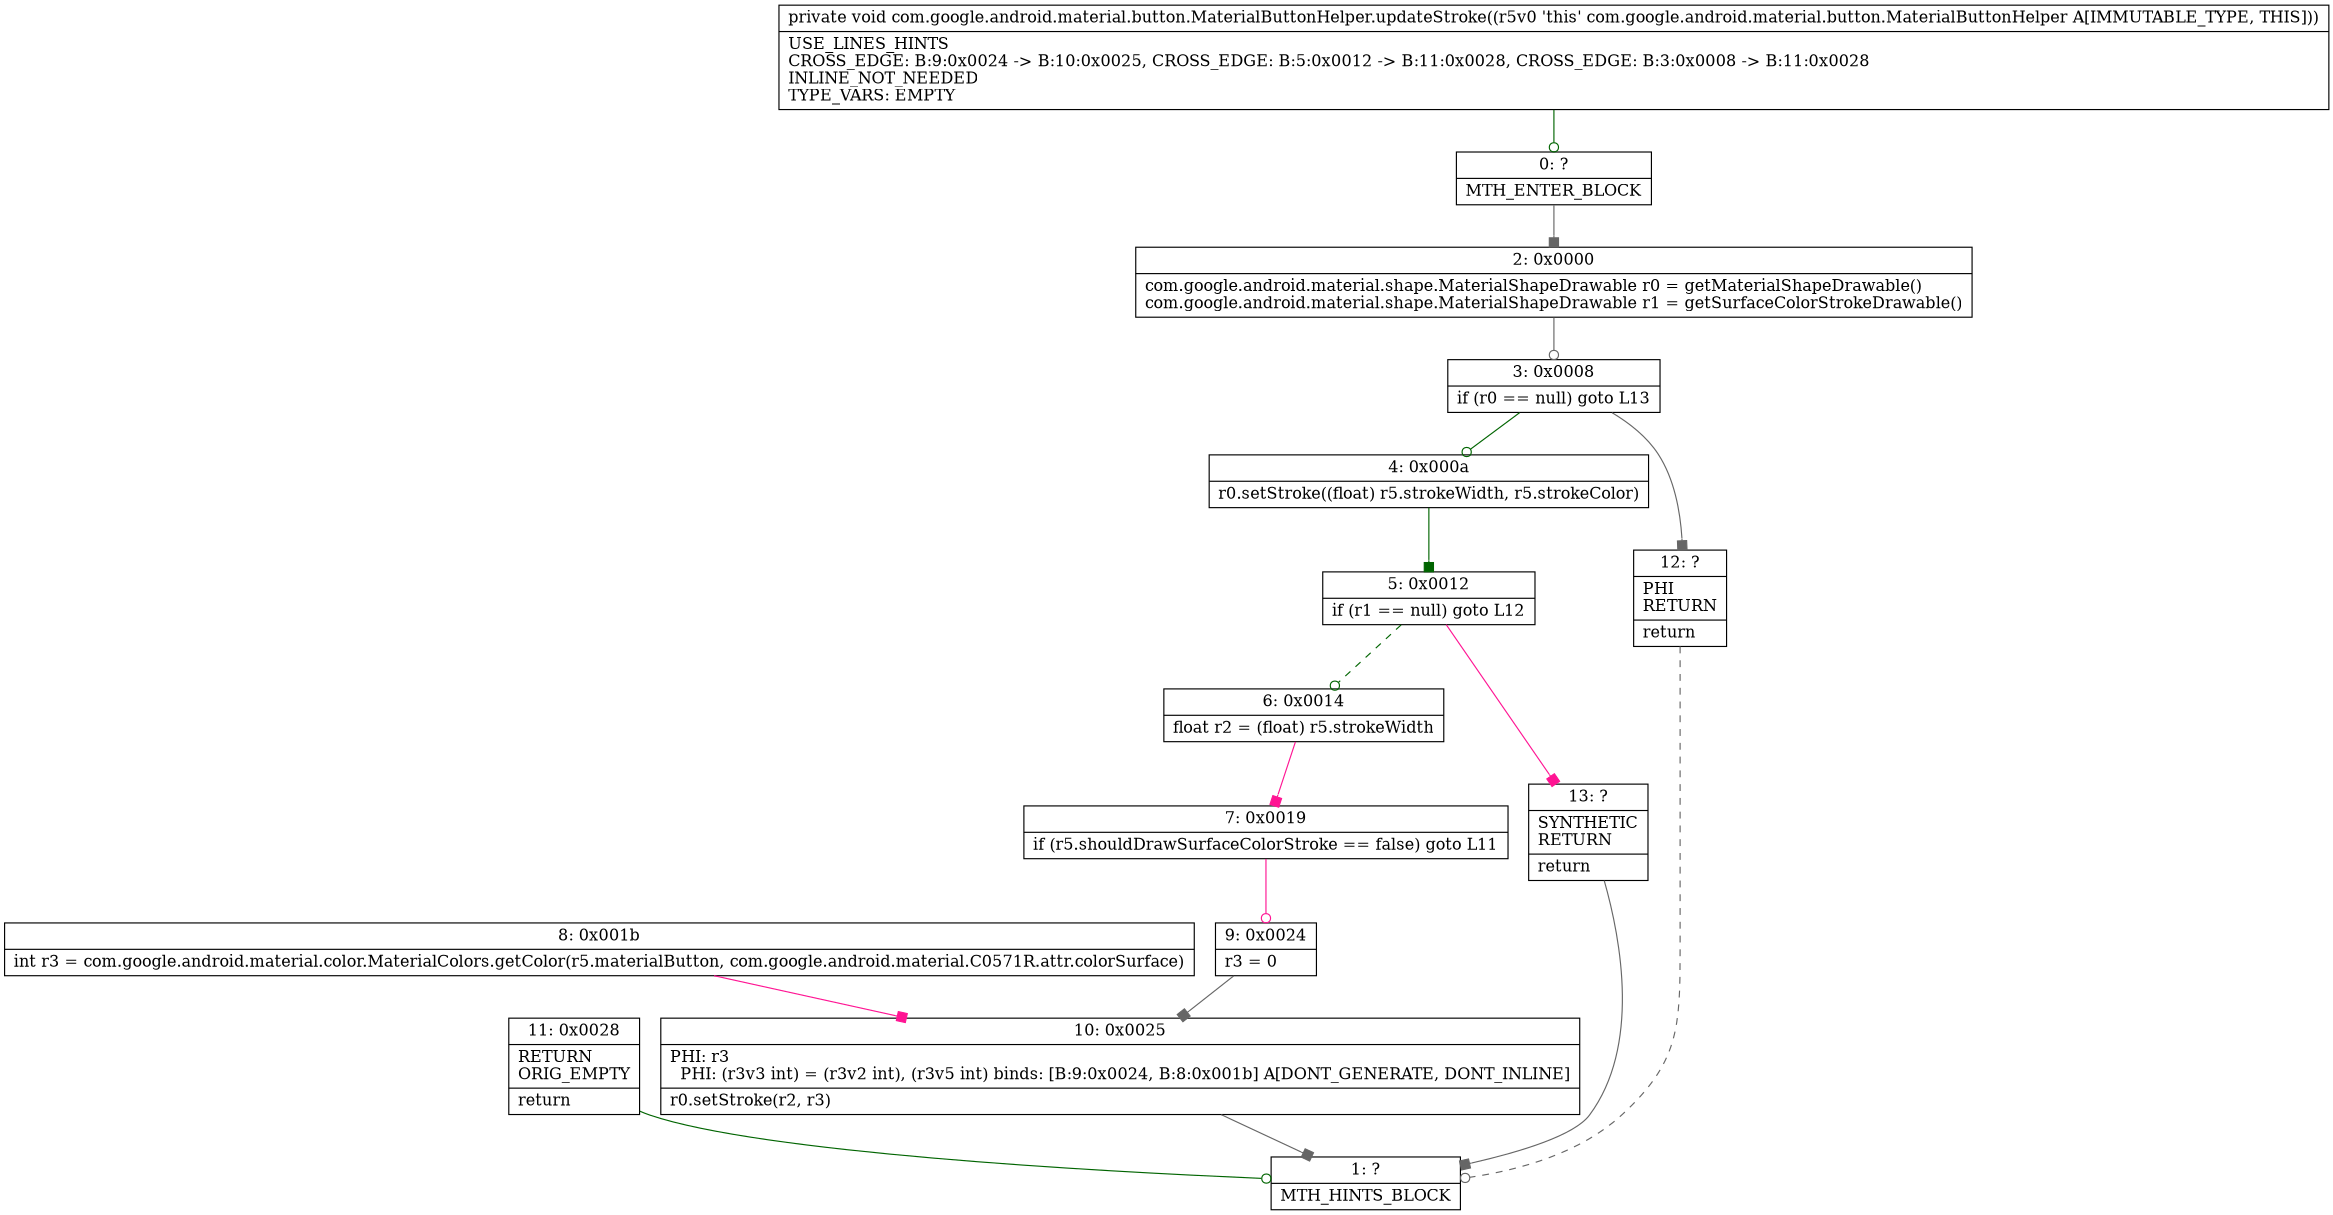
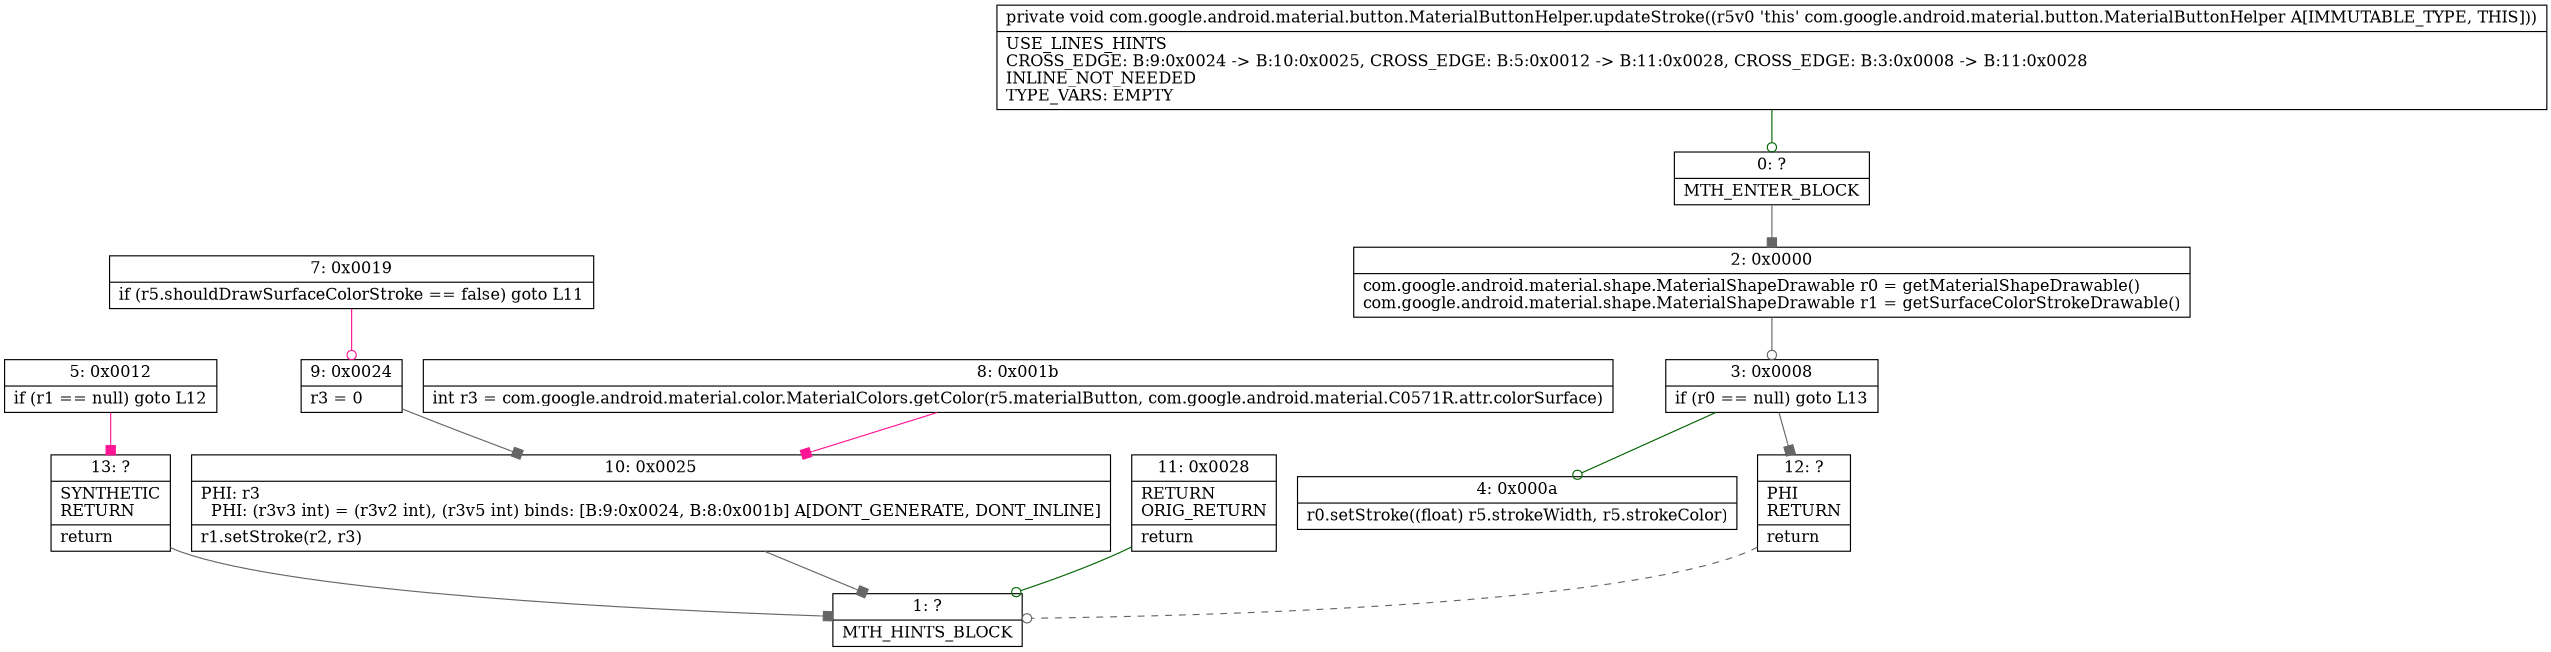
(1429, 534) -> none
(1304, 715) -> none
(574, 1074) -> (1204, 511)
(751, 1101) -> (282, 537)
